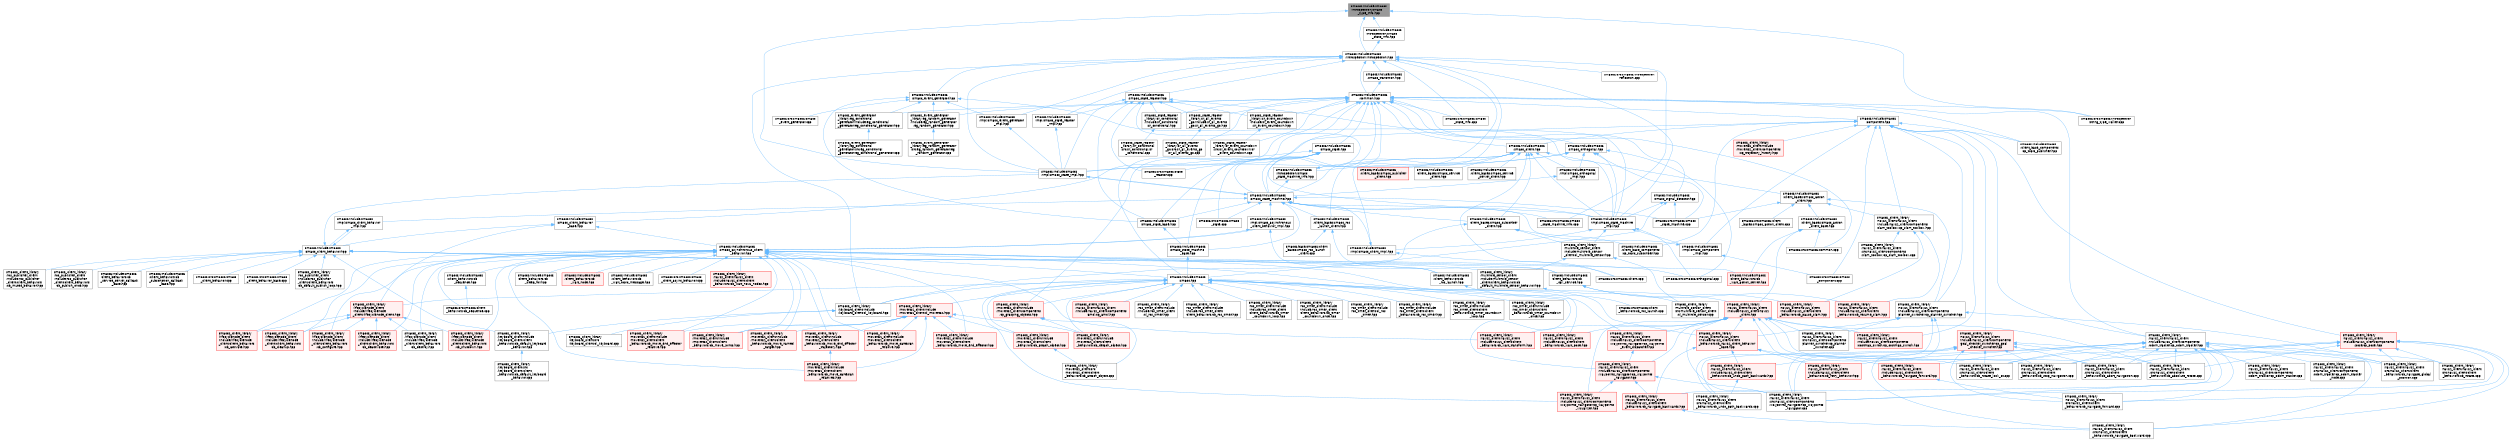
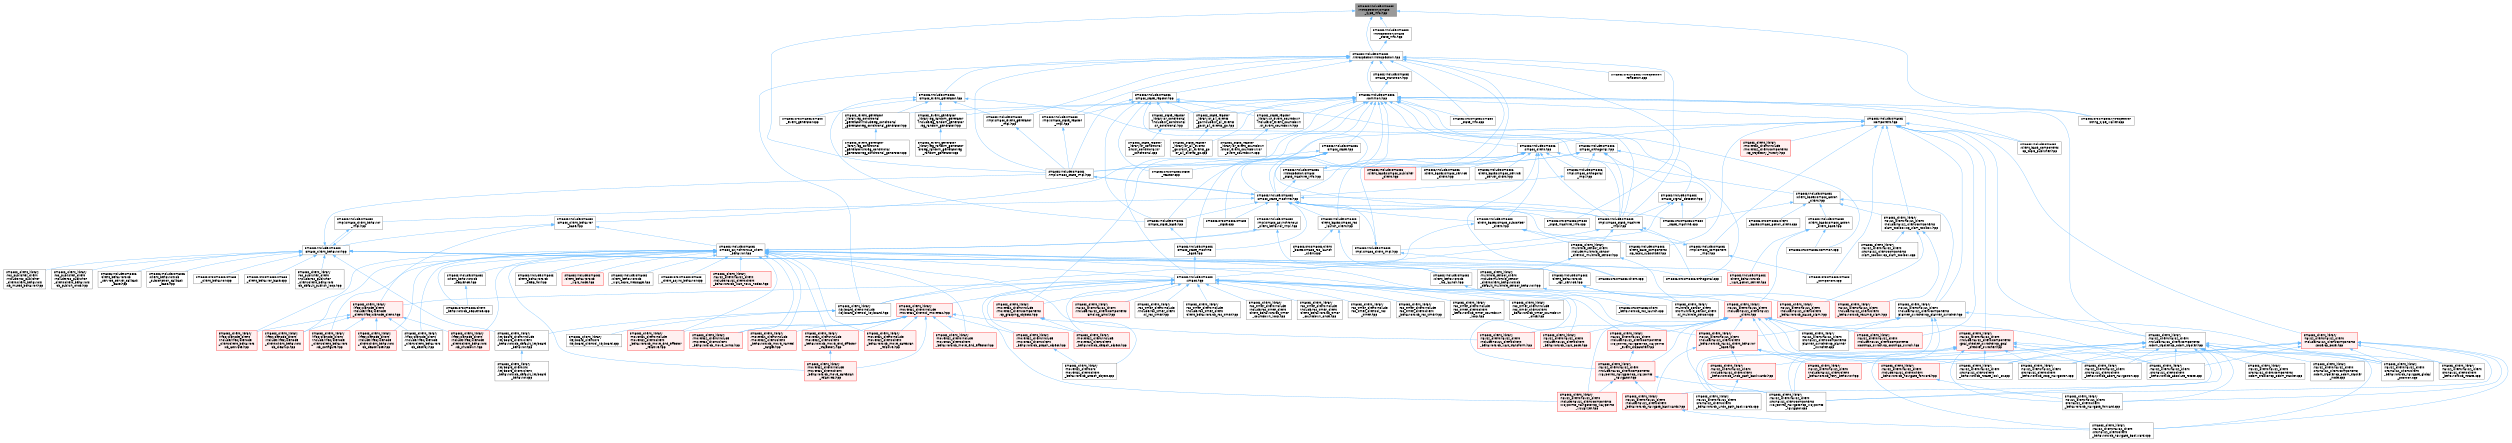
(1307, 250) -> (1313, 250)
